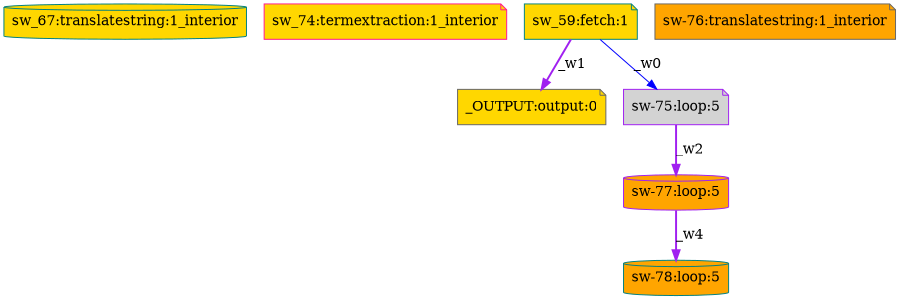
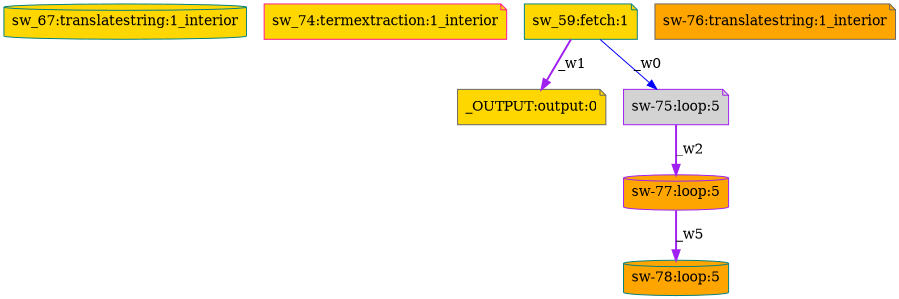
(690, 235) -> (690, 235)
